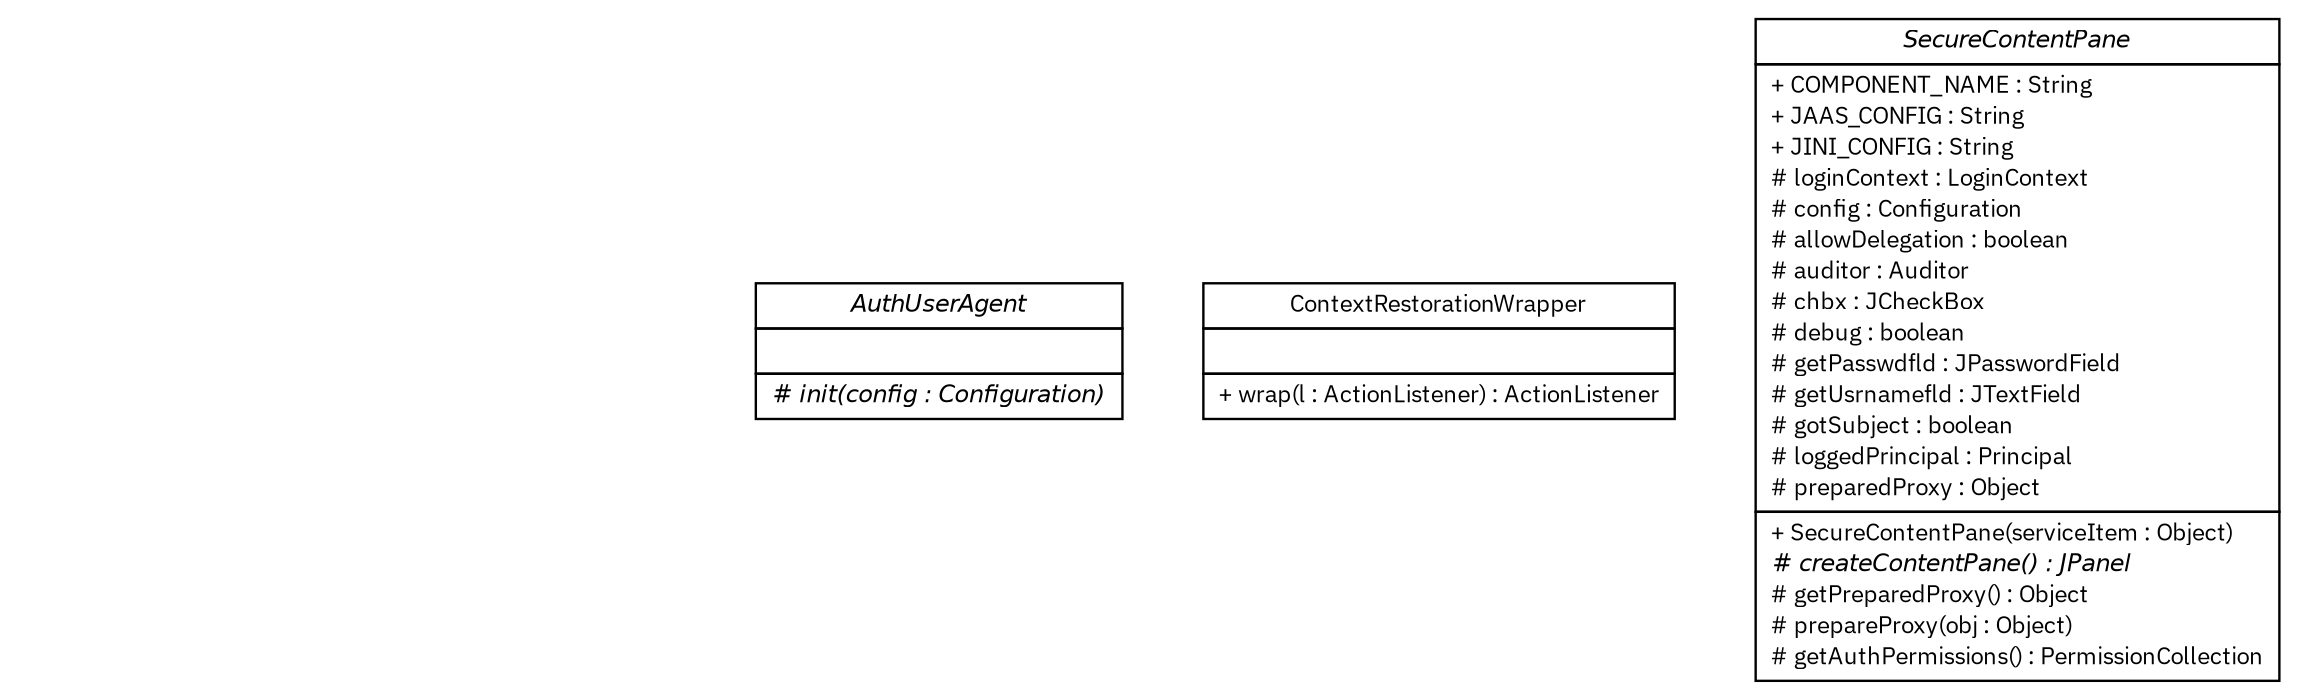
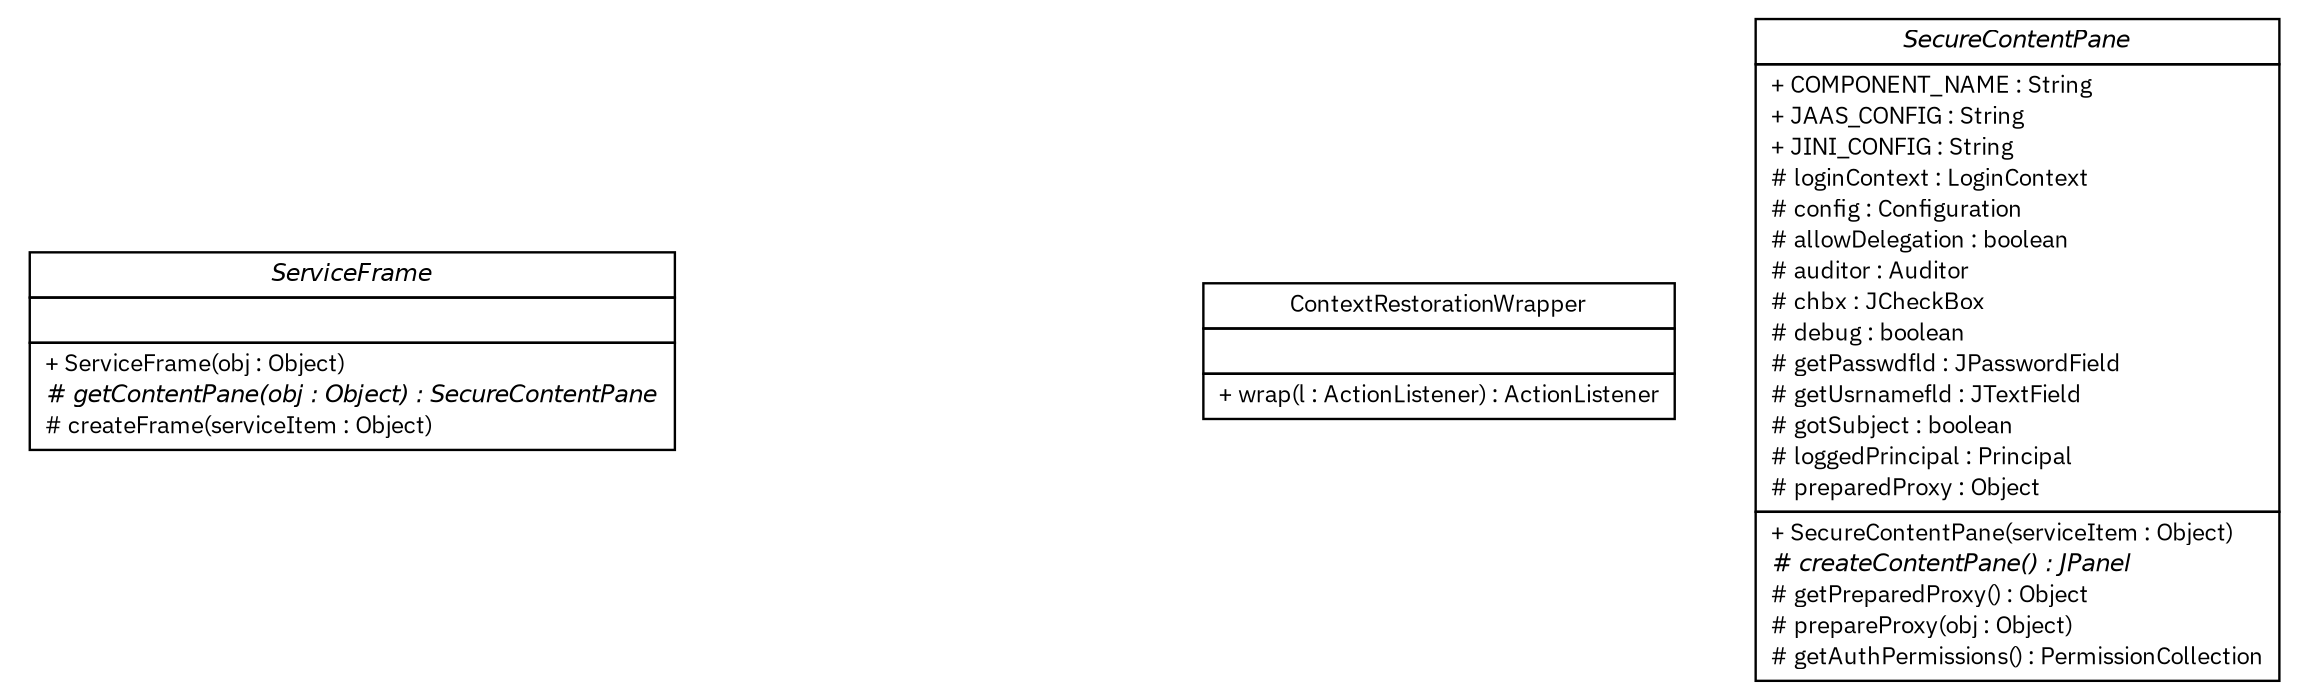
none -> (351, 350)
(939, 350) -> none
